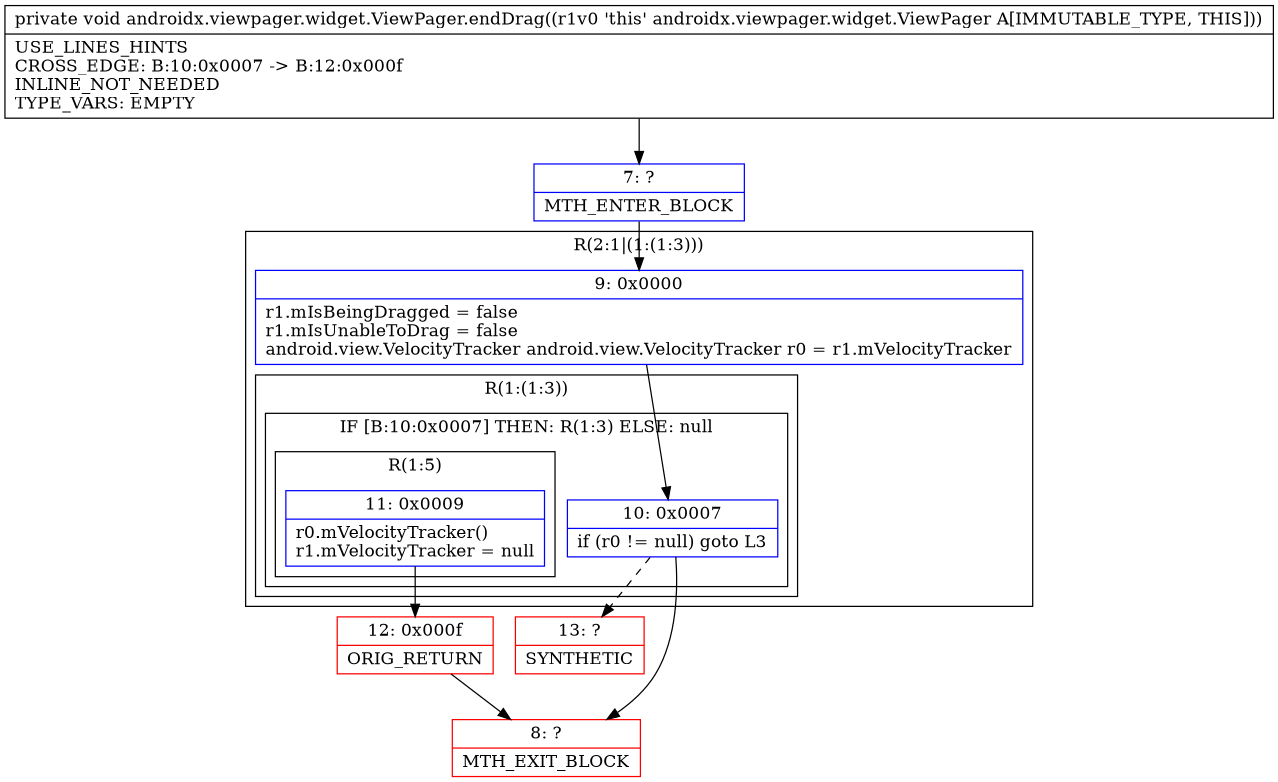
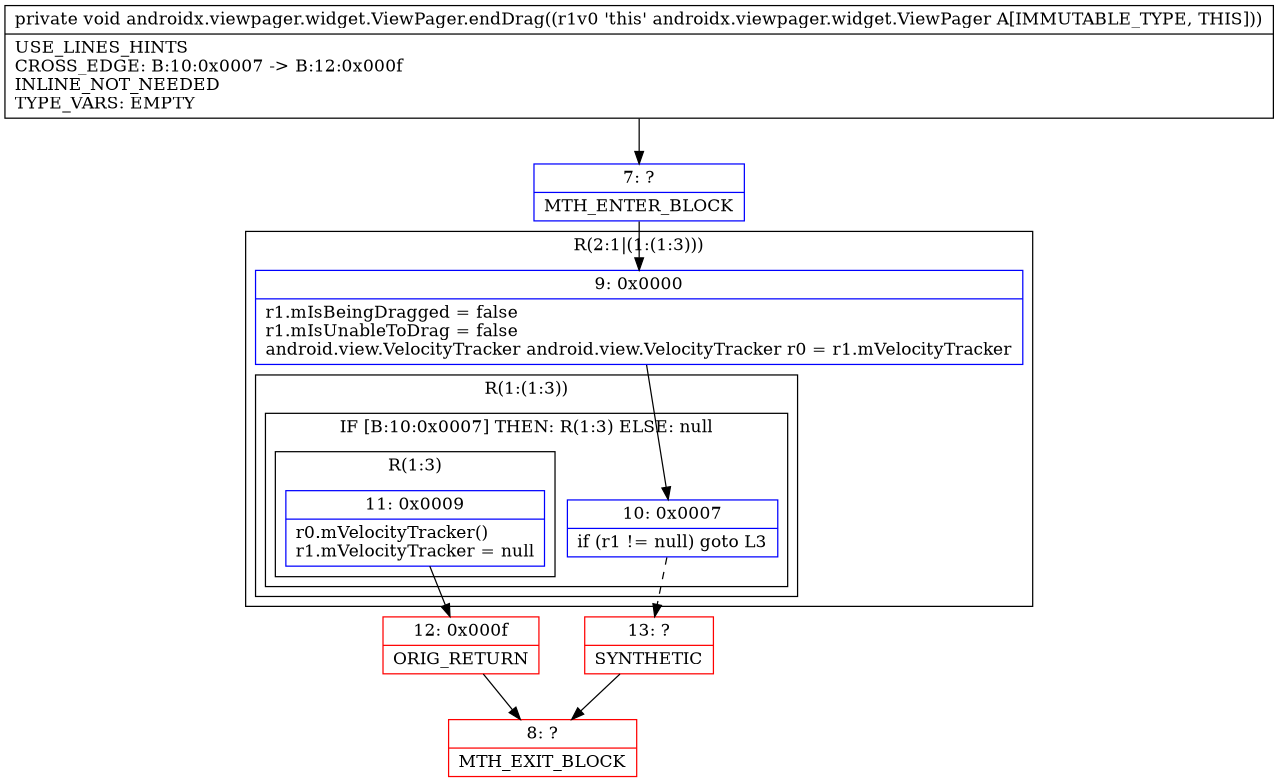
(415, 466) -> (415, 466)
(673, 542) -> (673, 542)
(669, 644) -> (600, 692)
